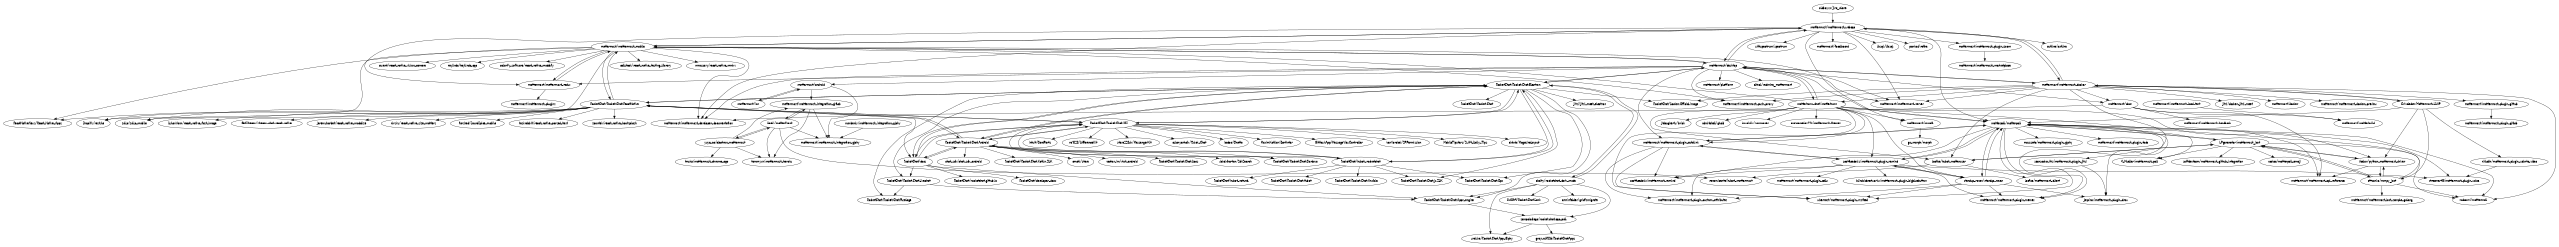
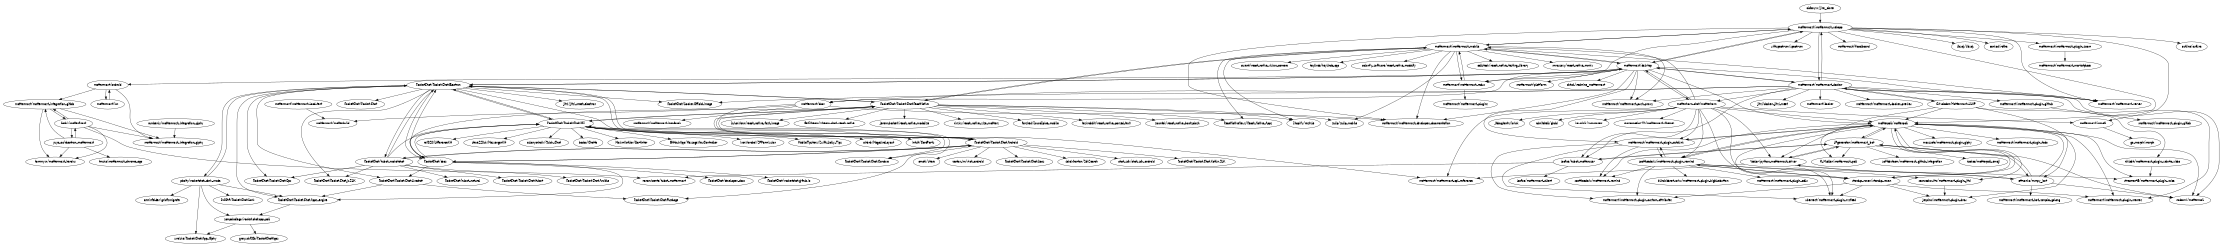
(1943, 176) -> (1851, 173)
